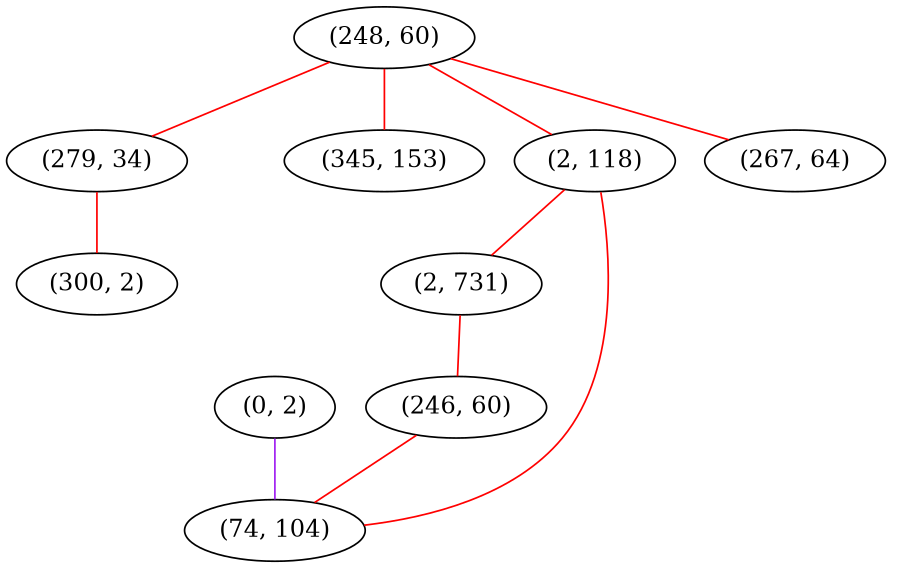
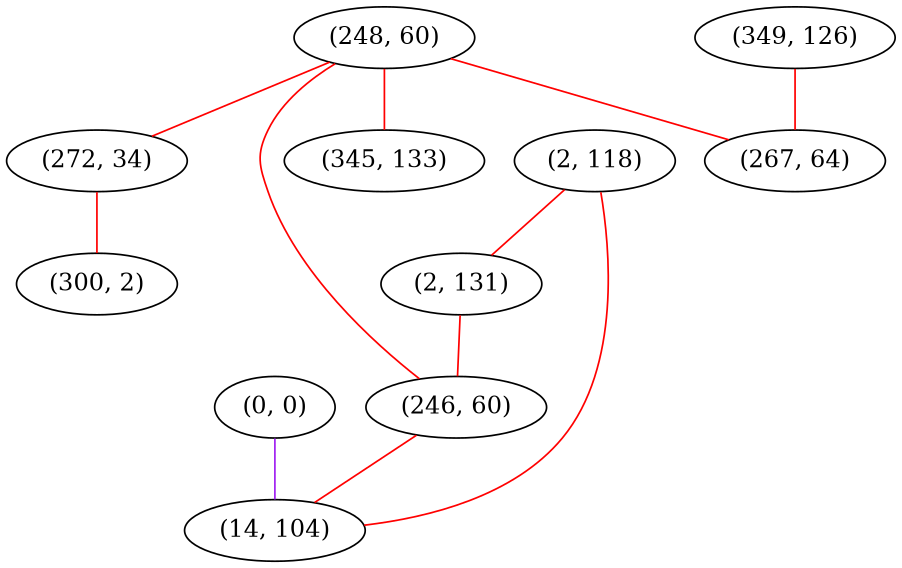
none -> (795, 38)
(490, 100) -> (285, 230)
(97, 161) -> (97, 161)
(384, 161) -> (384, 161)
(461, 284) -> (461, 284)
(275, 407) -> (275, 407)
(275, 530) -> (275, 530)
